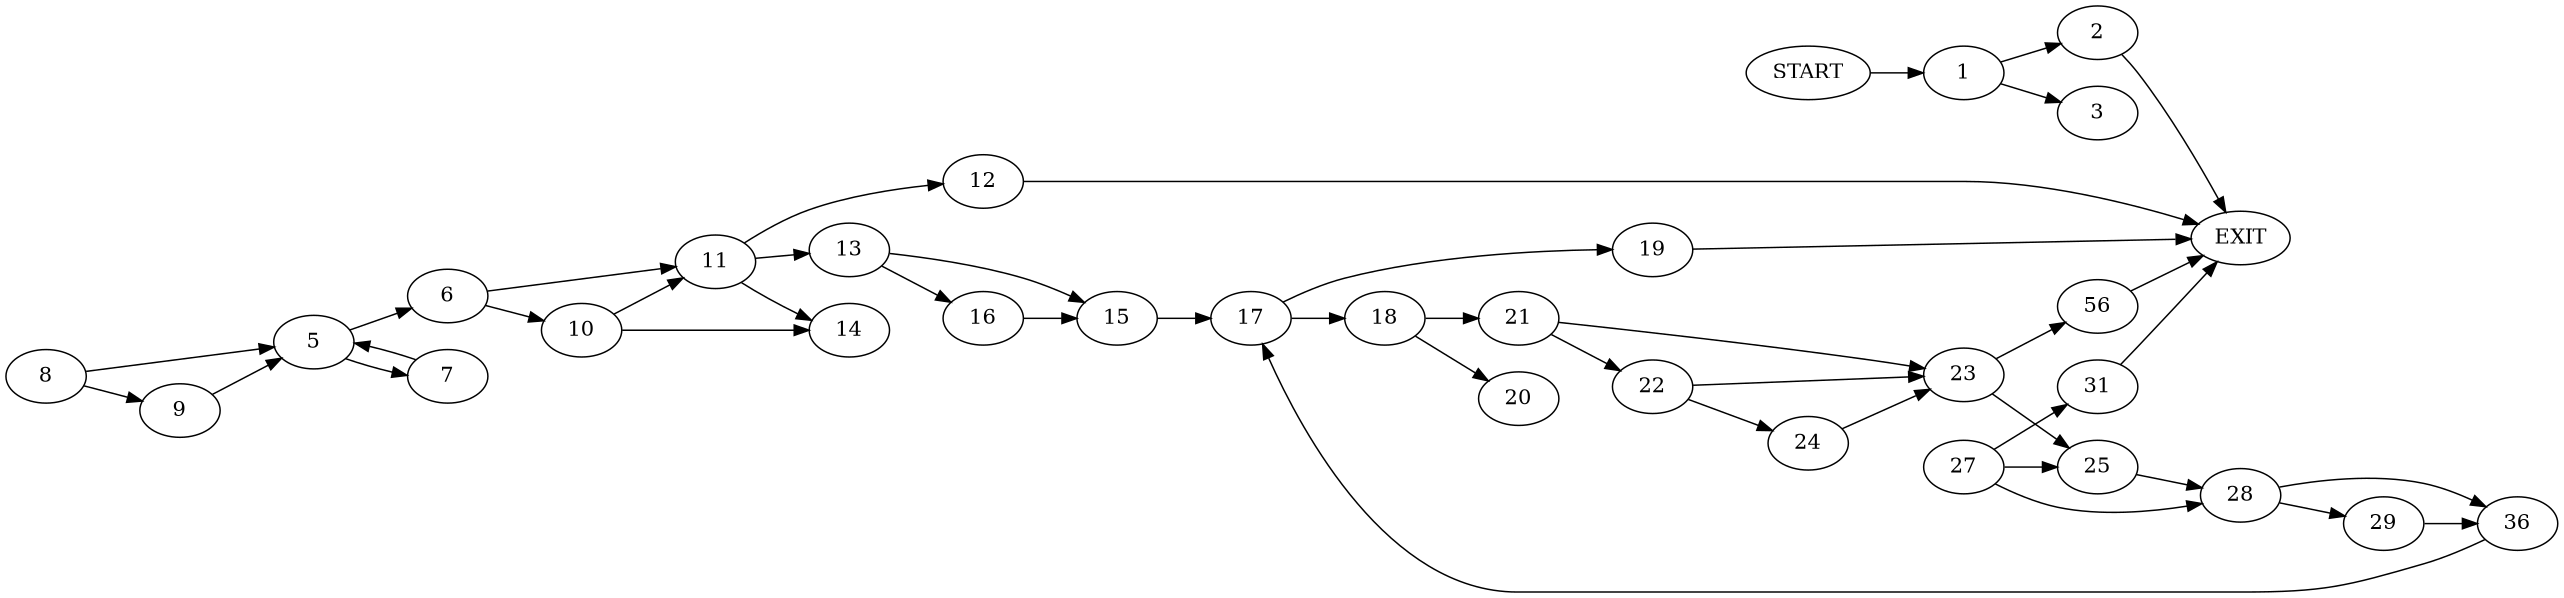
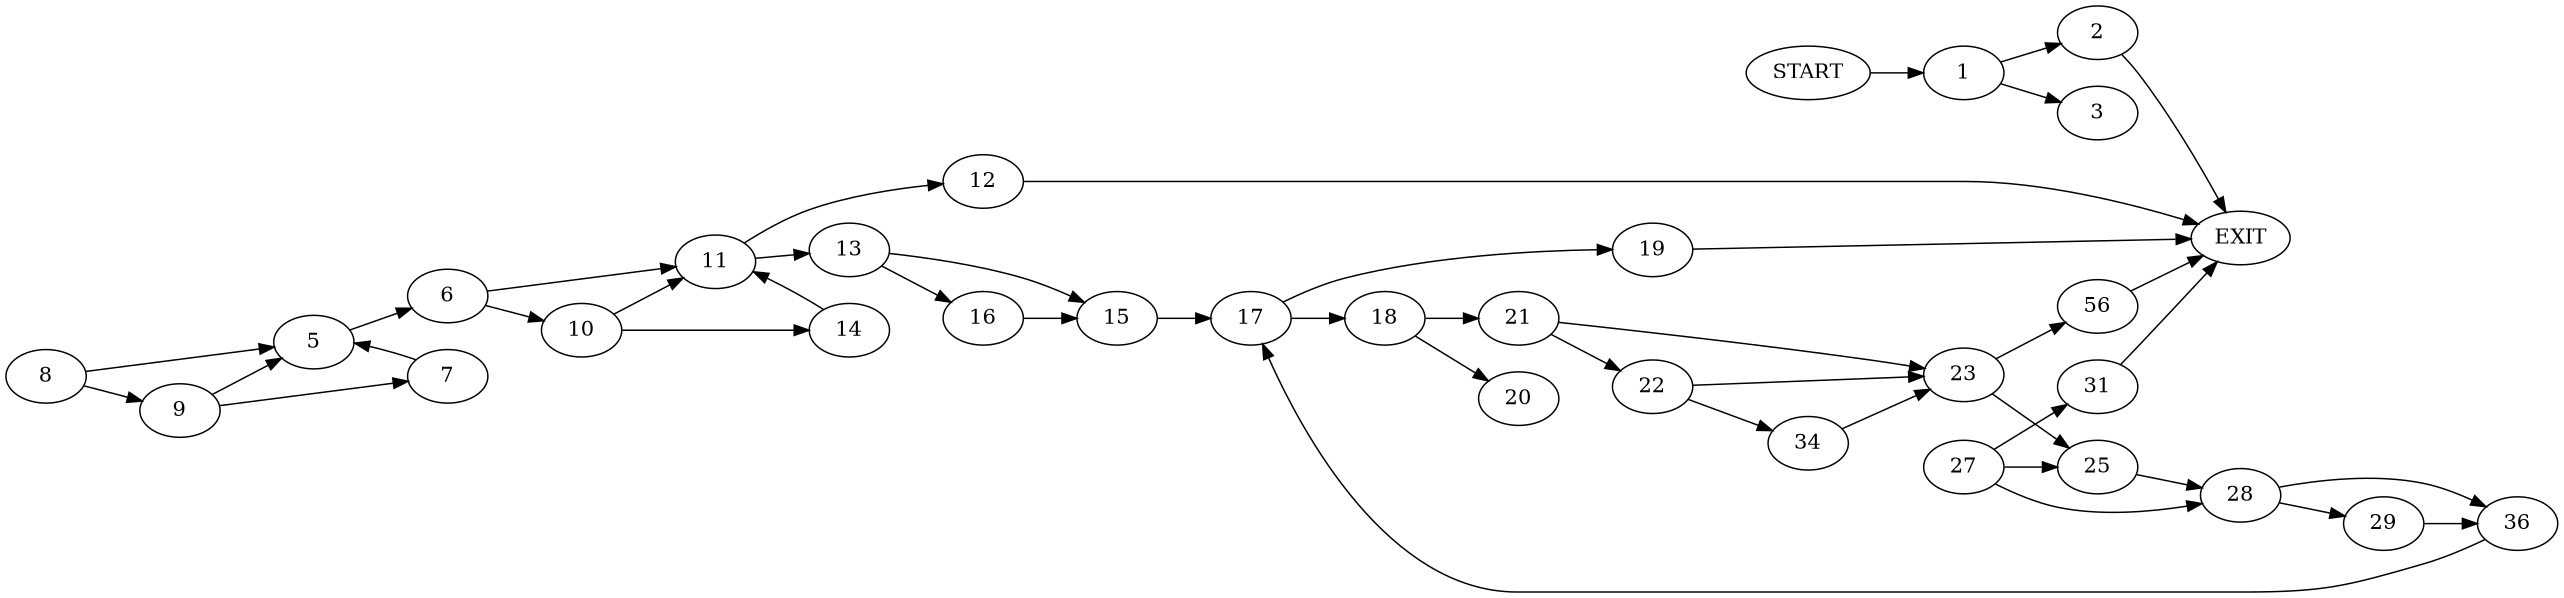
(769, 299) -> (796, 293)
(369, 366) -> (307, 394)
(1808, 443) -> (1808, 443)
